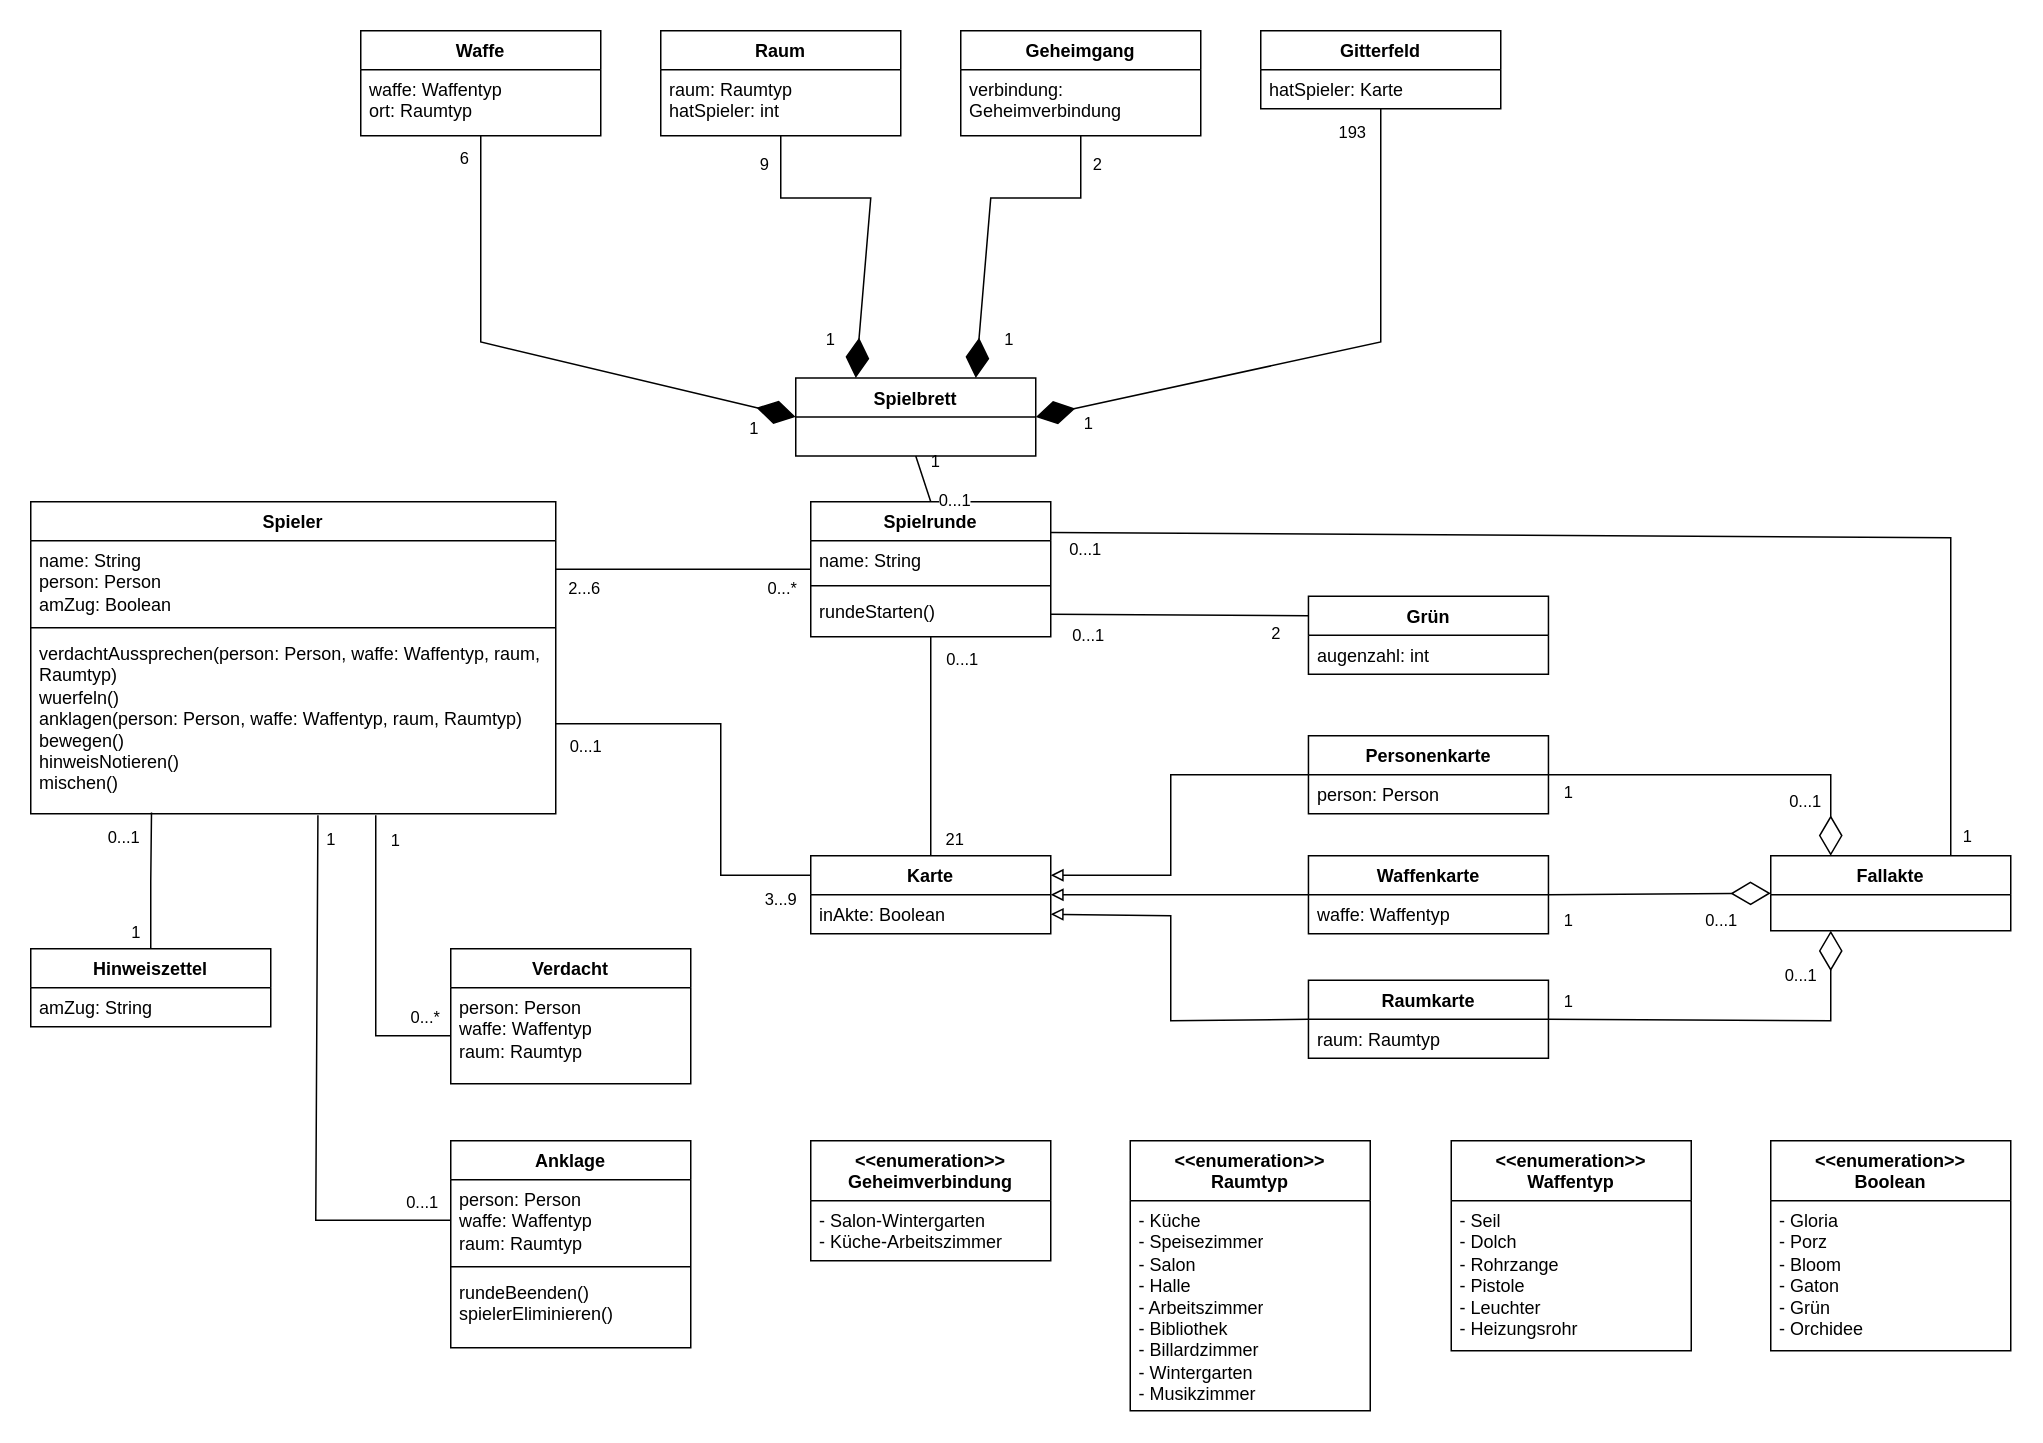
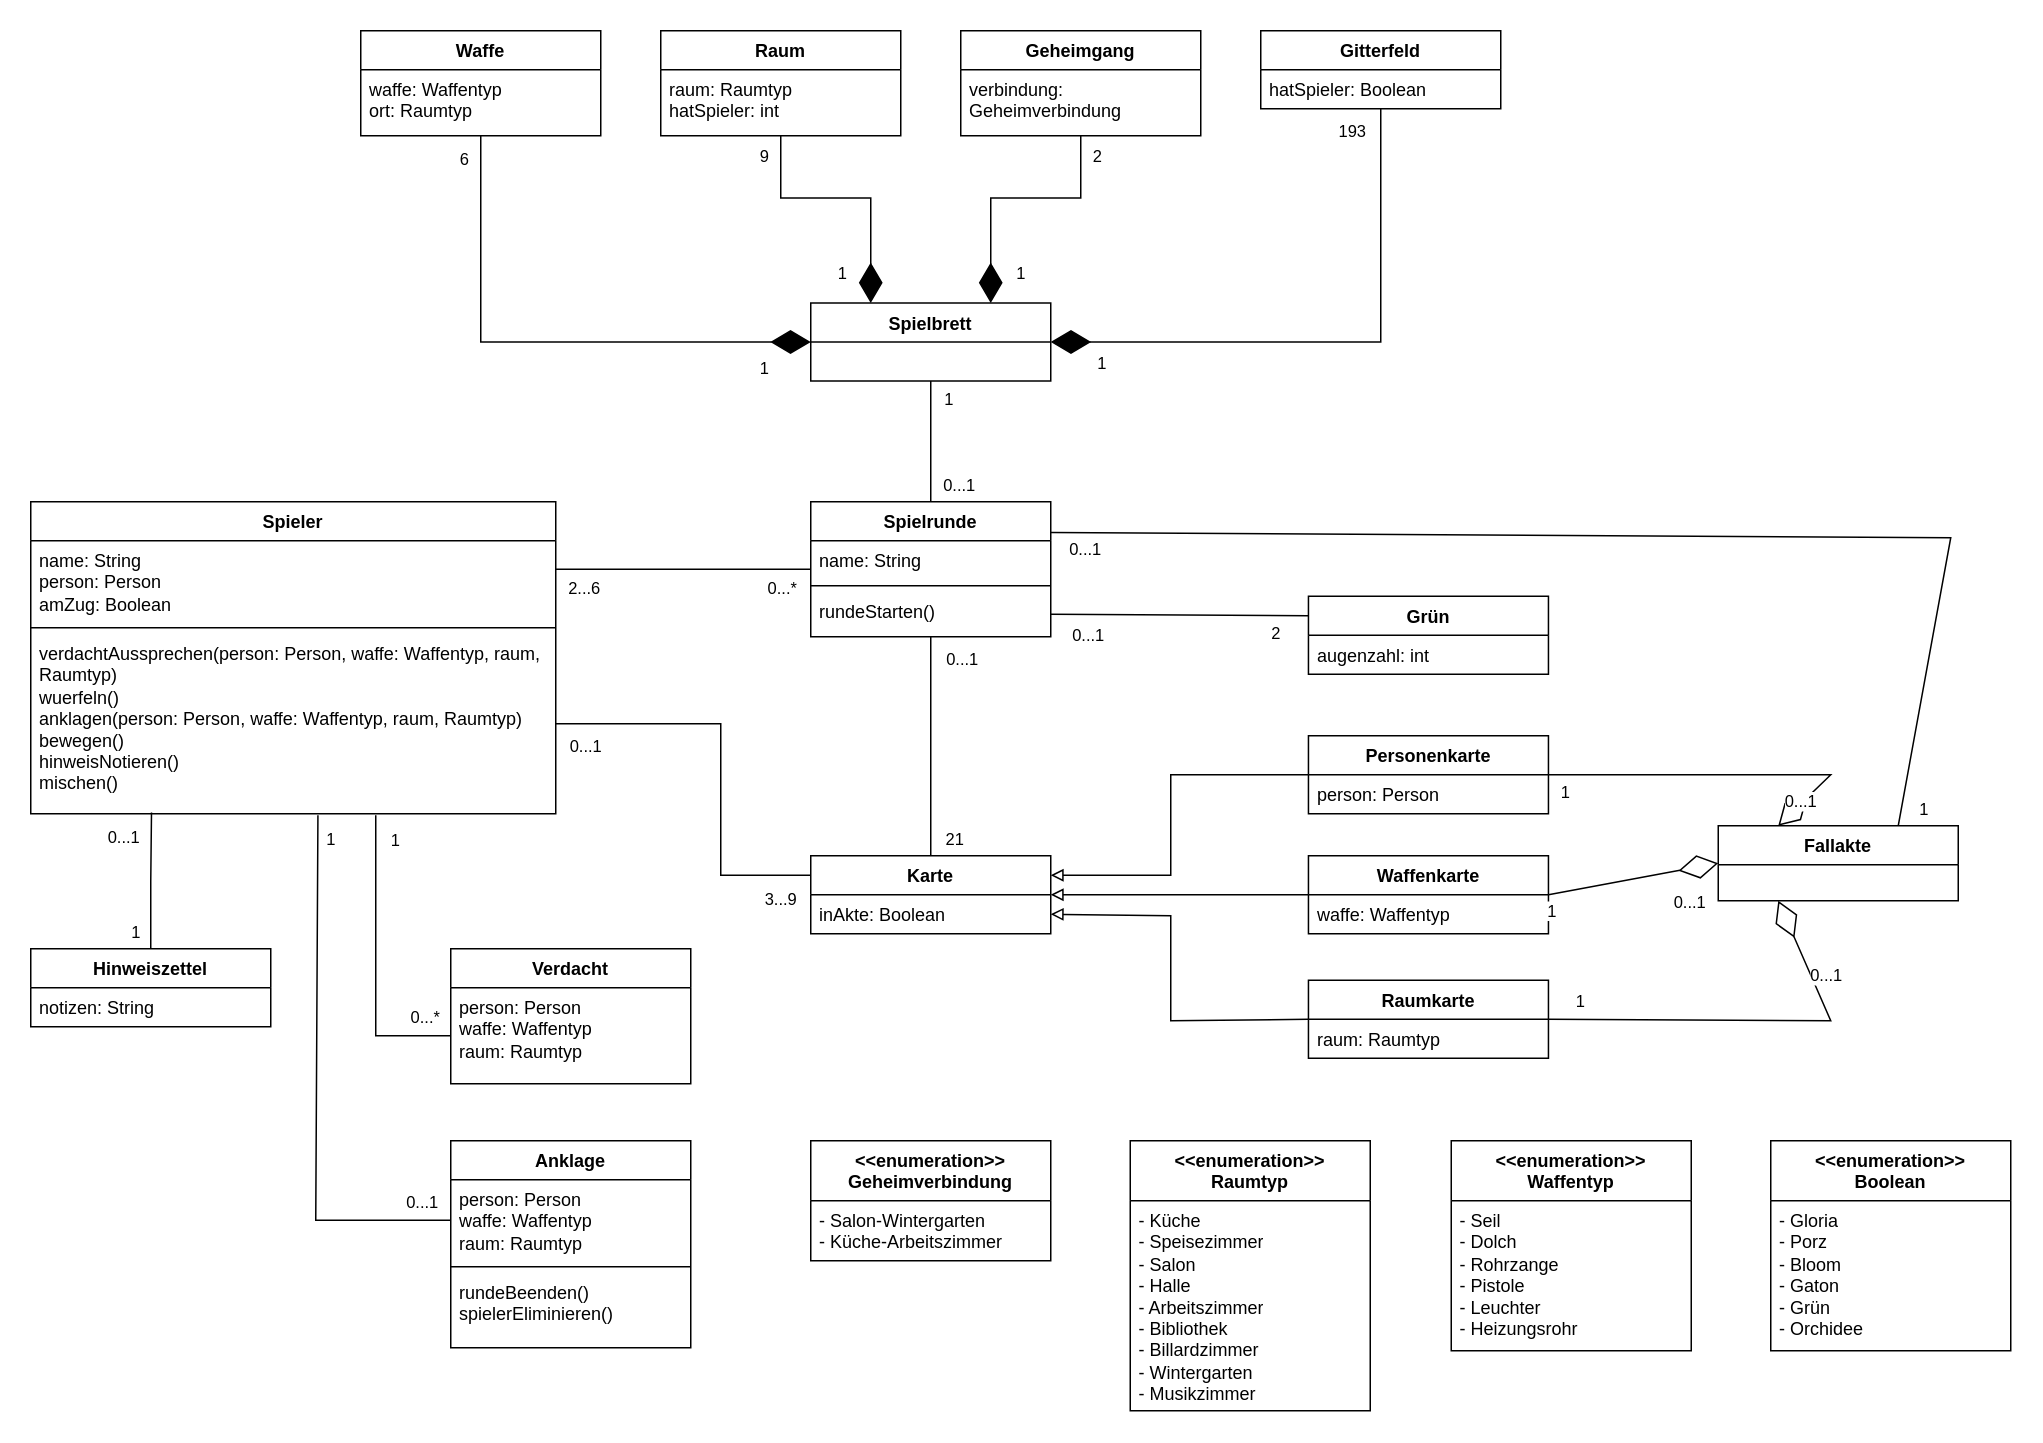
(1346, 91) -> (1354, 91)
(916, 417) -> (931, 342)
(1891, 893) -> (1838, 863)
(98, 1009) -> (106, 1009)
